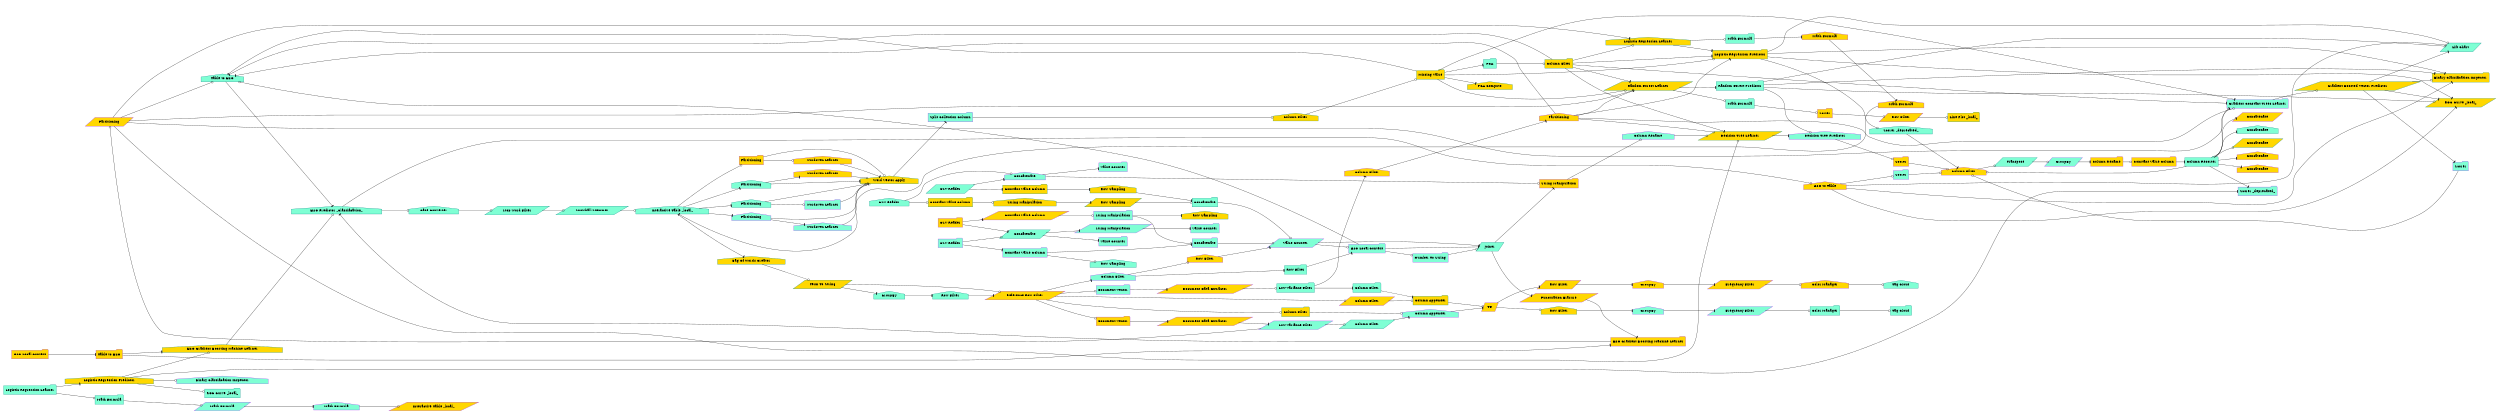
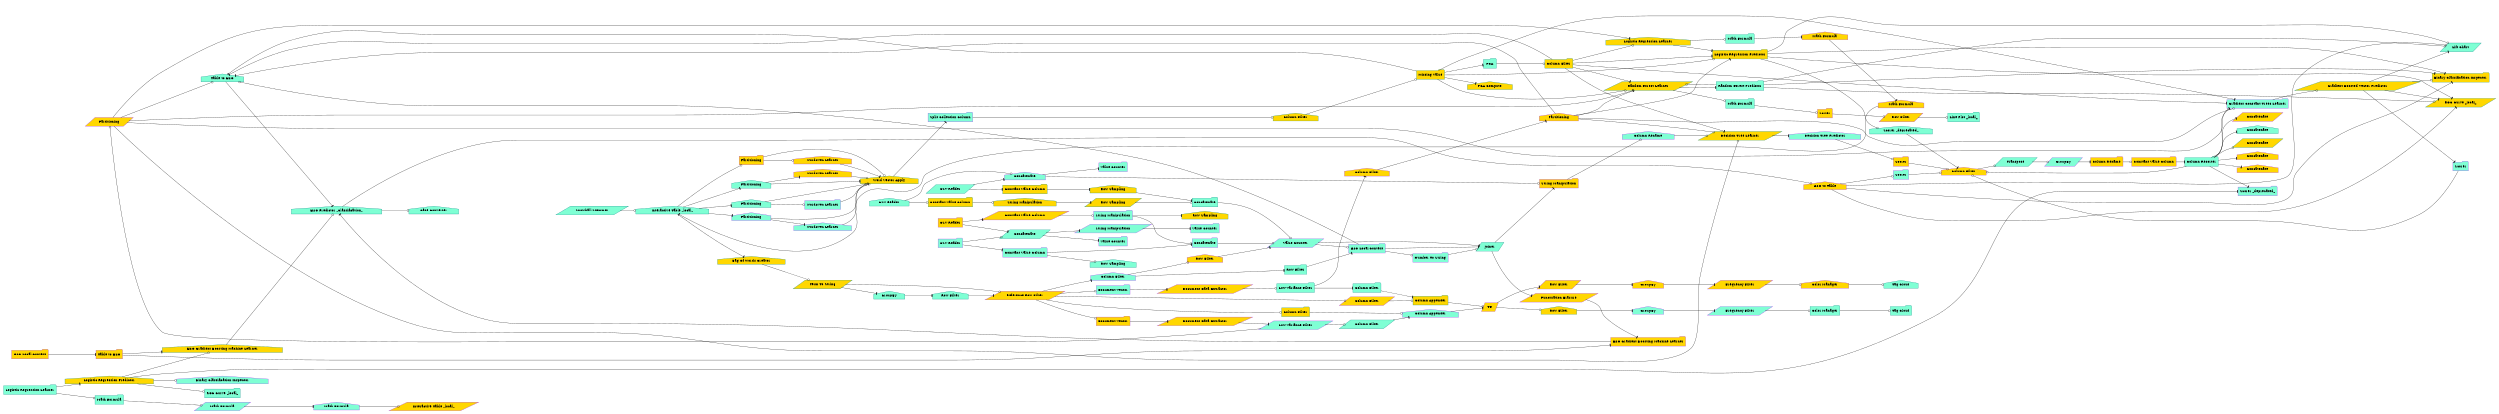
(1785, 111) -> (1702, 84)
(1964, 117) -> (1964, 117)
(517, 210) -> none
